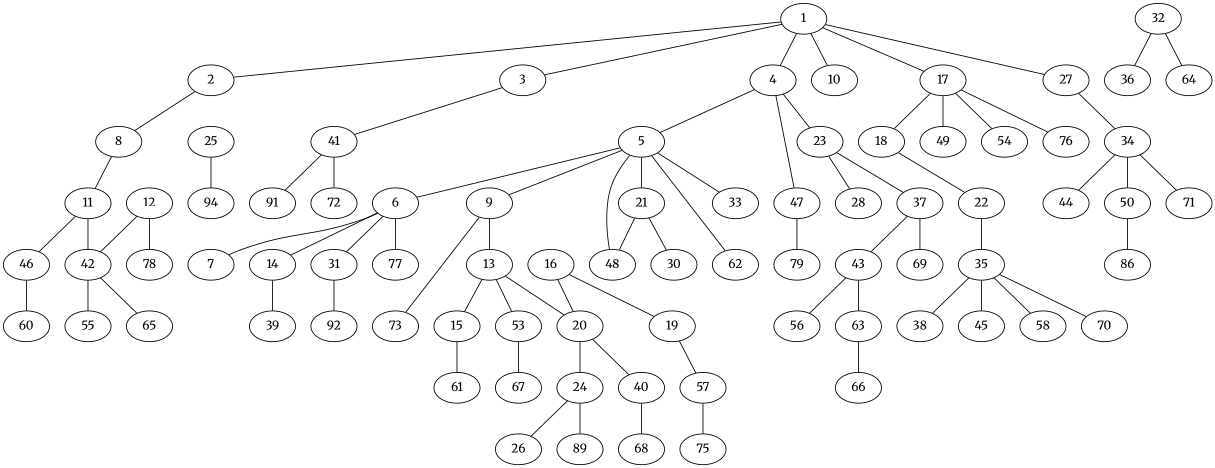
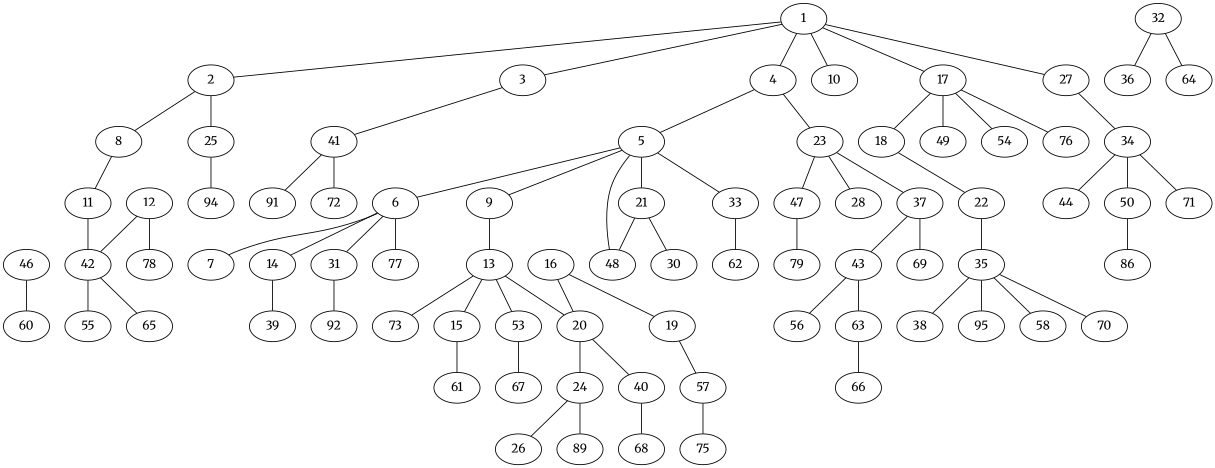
none -> (211, 111)
(785, 142) -> (809, 172)
(688, 203) -> (735, 234)
(57, 234) -> none
(442, 265) -> (442, 296)
(981, 326) -> (981, 326)
